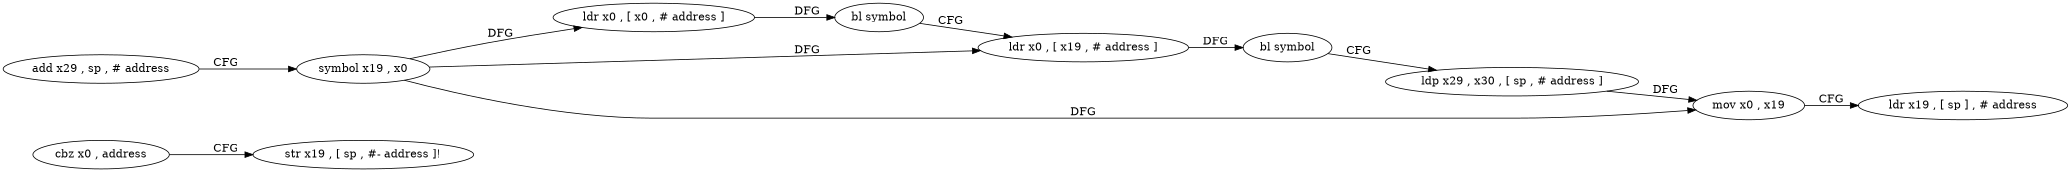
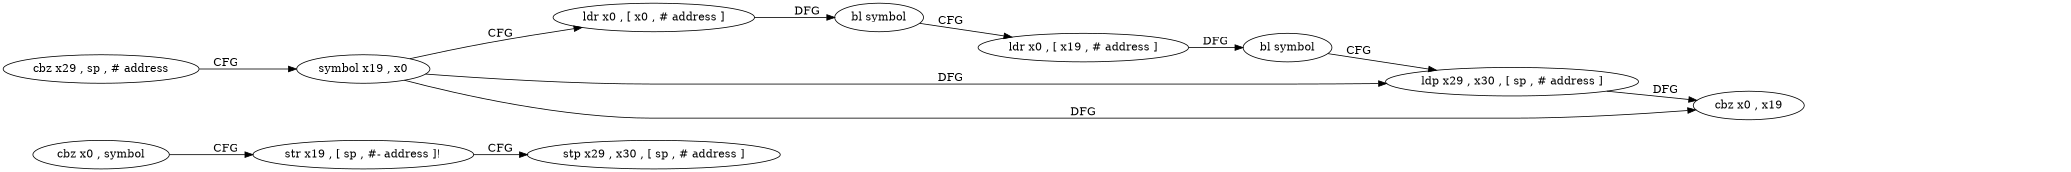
(501, 34) -> (501, 34)
(701, 59) -> (902, 84)
(101, 69) -> (101, 69)
(1749, 105) -> (1749, 105)
(1963, 105) -> none
(101, 155) -> (101, 155)
none -> (654, 155)
